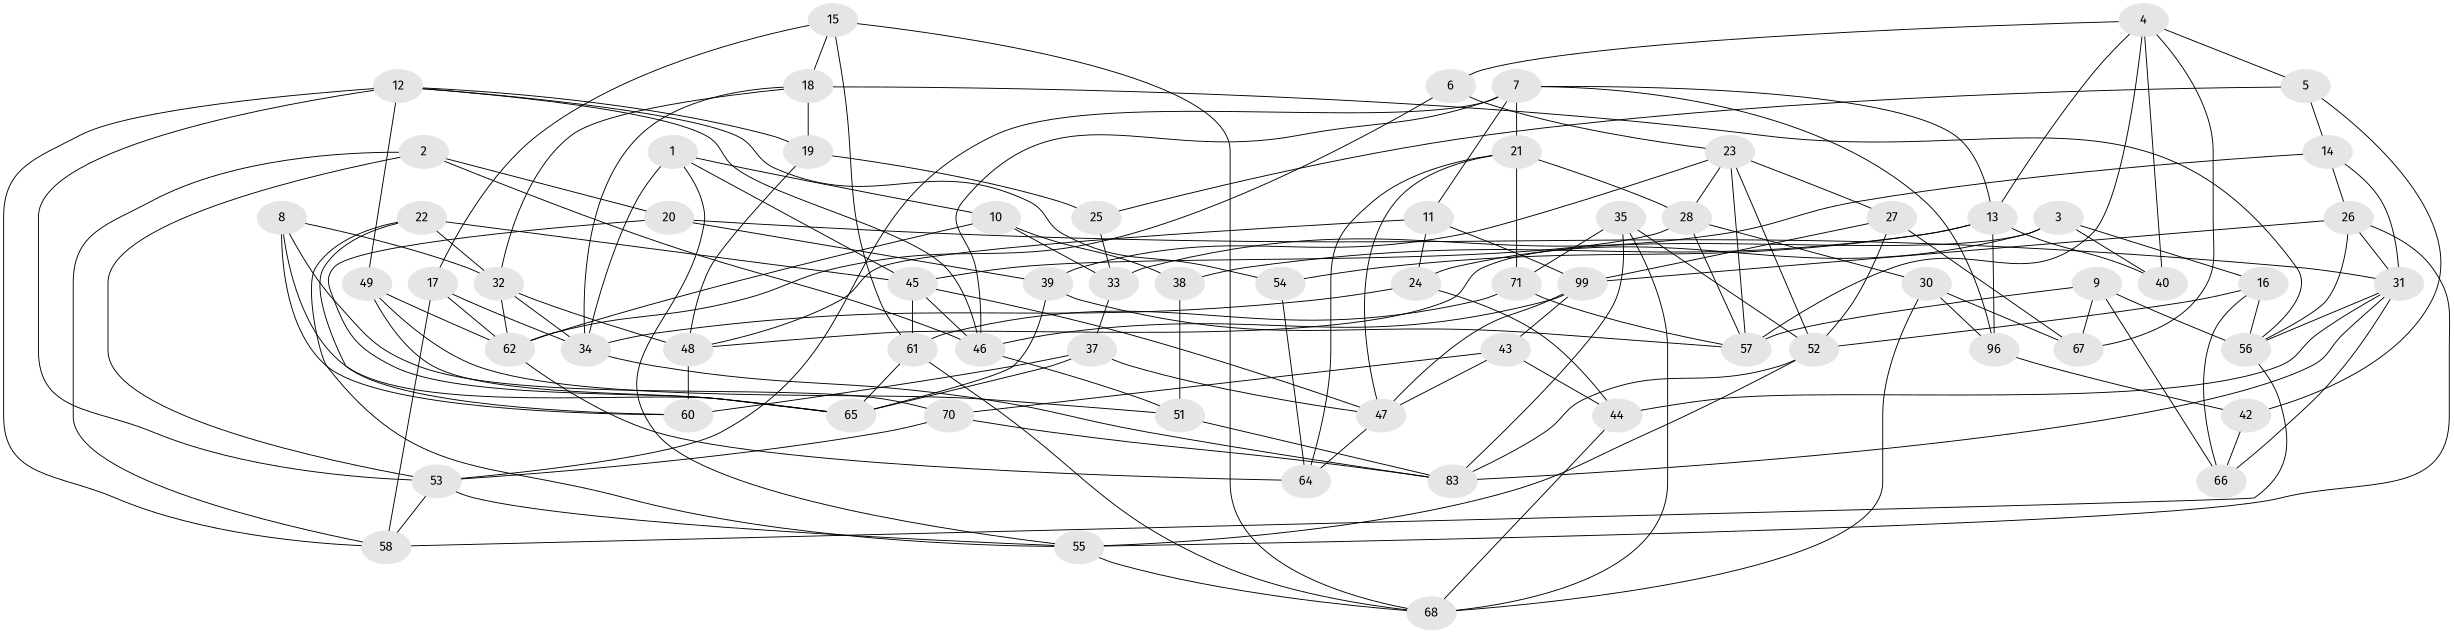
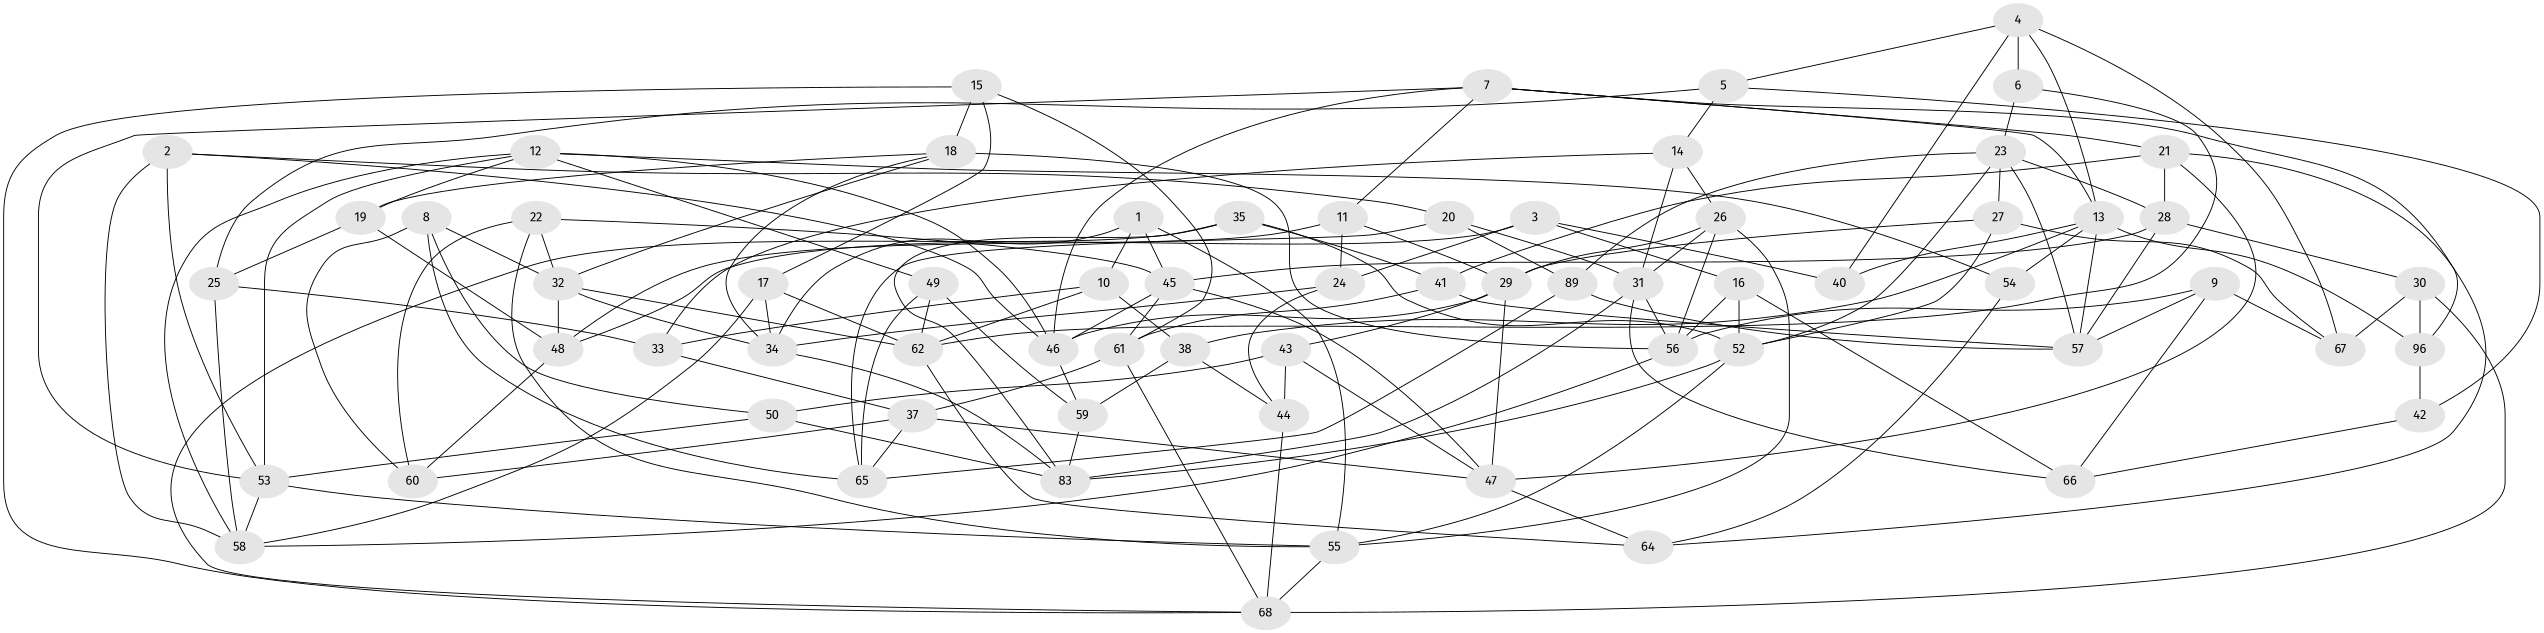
(2024, 263) -> (2088, 284)
(1048, 284) -> (1572, 284)
(1517, 284) -> (1441, 284)
(1583, 284) -> (1507, 284)
(884, 381) -> (994, 395)
(2023, 394) -> (1235, 383)
(949, 416) -> (772, 416)
(1180, 416) -> (1083, 416)
none -> (224, 422)
